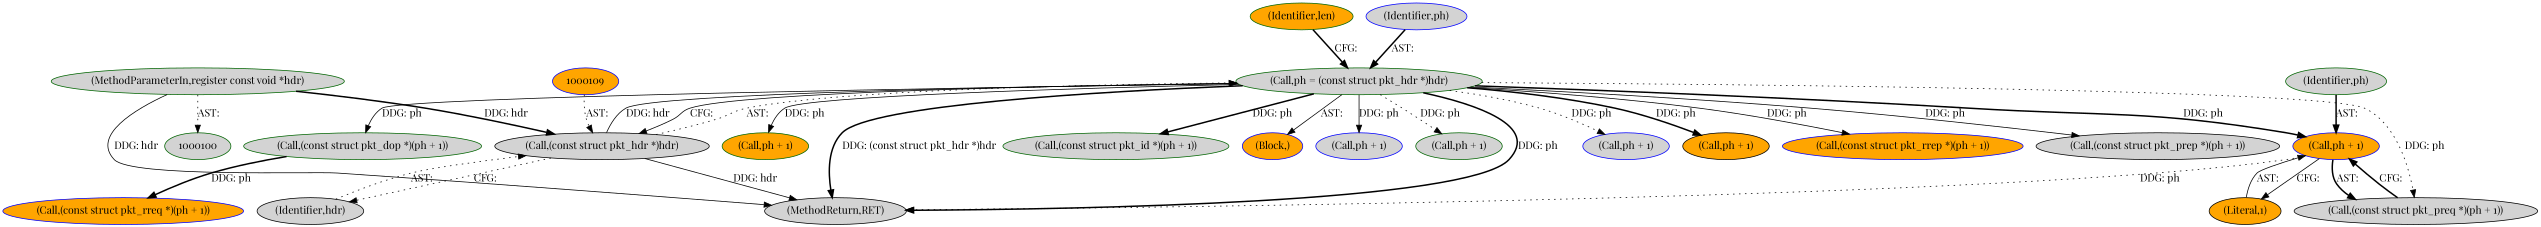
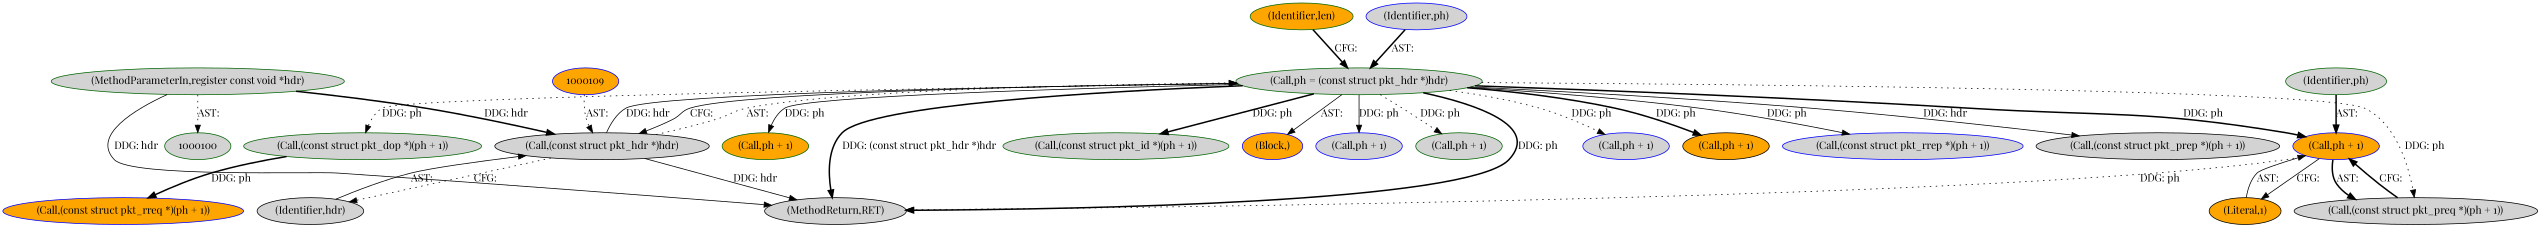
(711, 93) -> (711, 93)
(1945, 114) -> (1945, 114)
(1903, 146) -> (1903, 146)
(425, 170) -> (425, 170)
